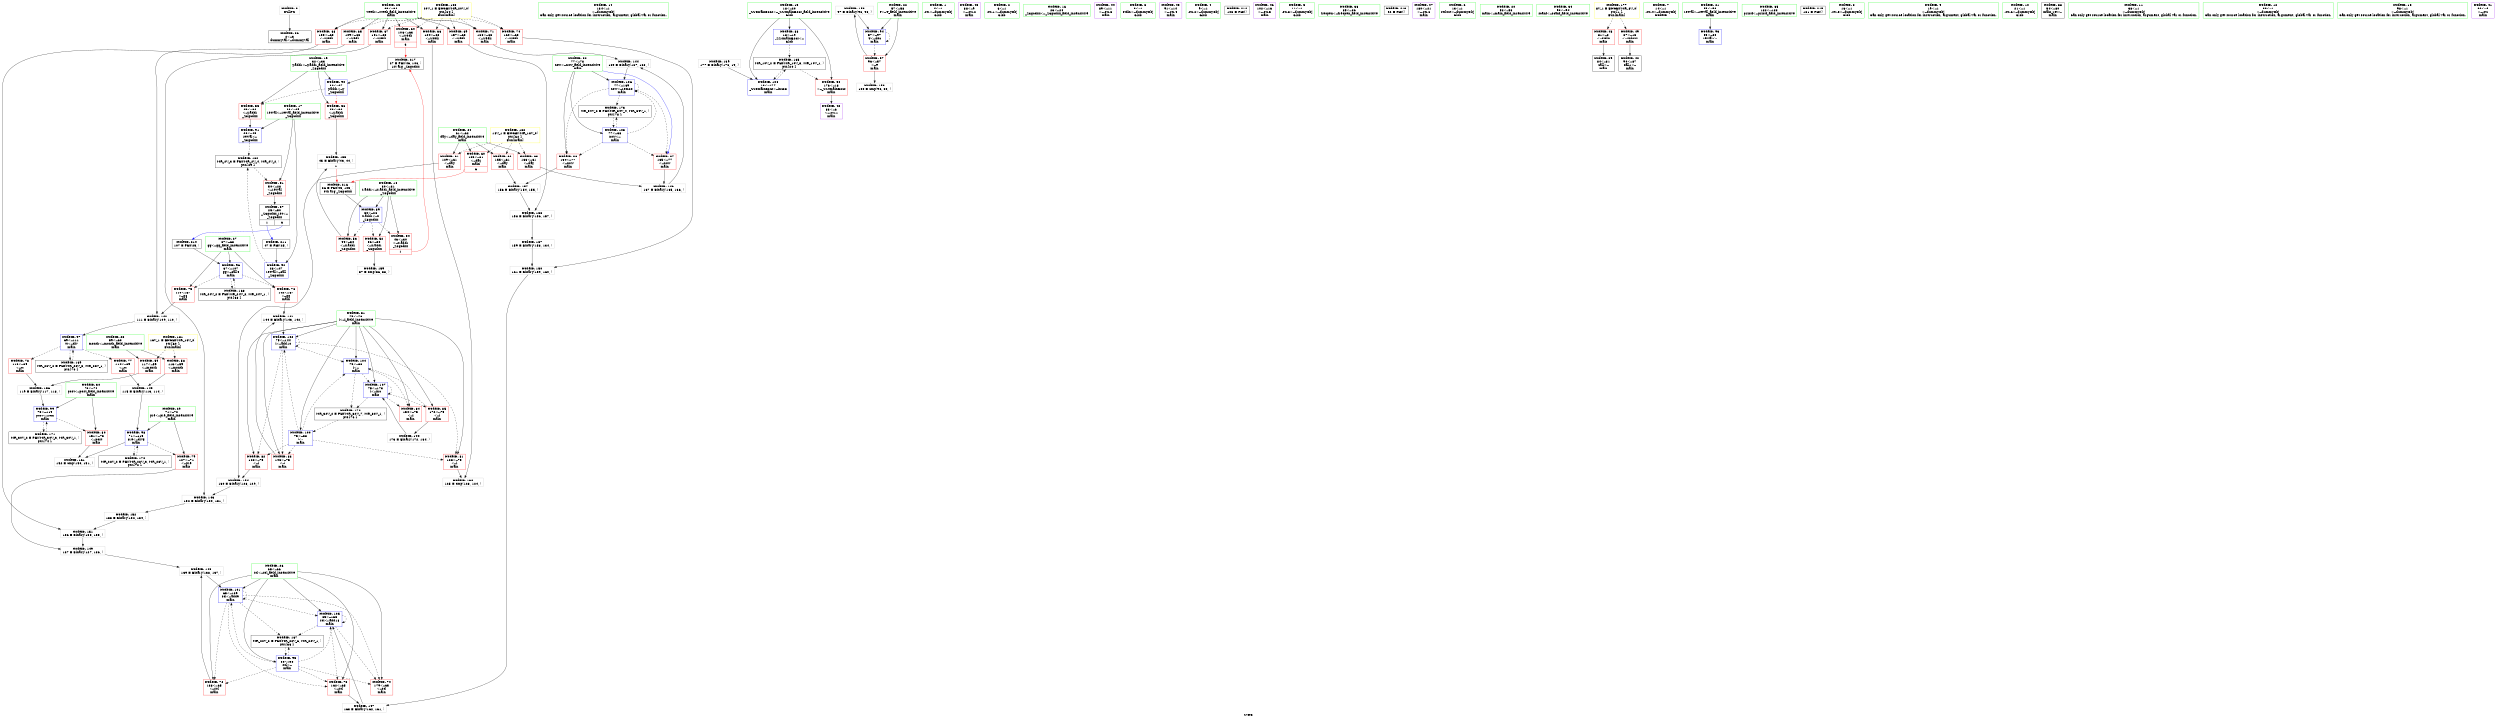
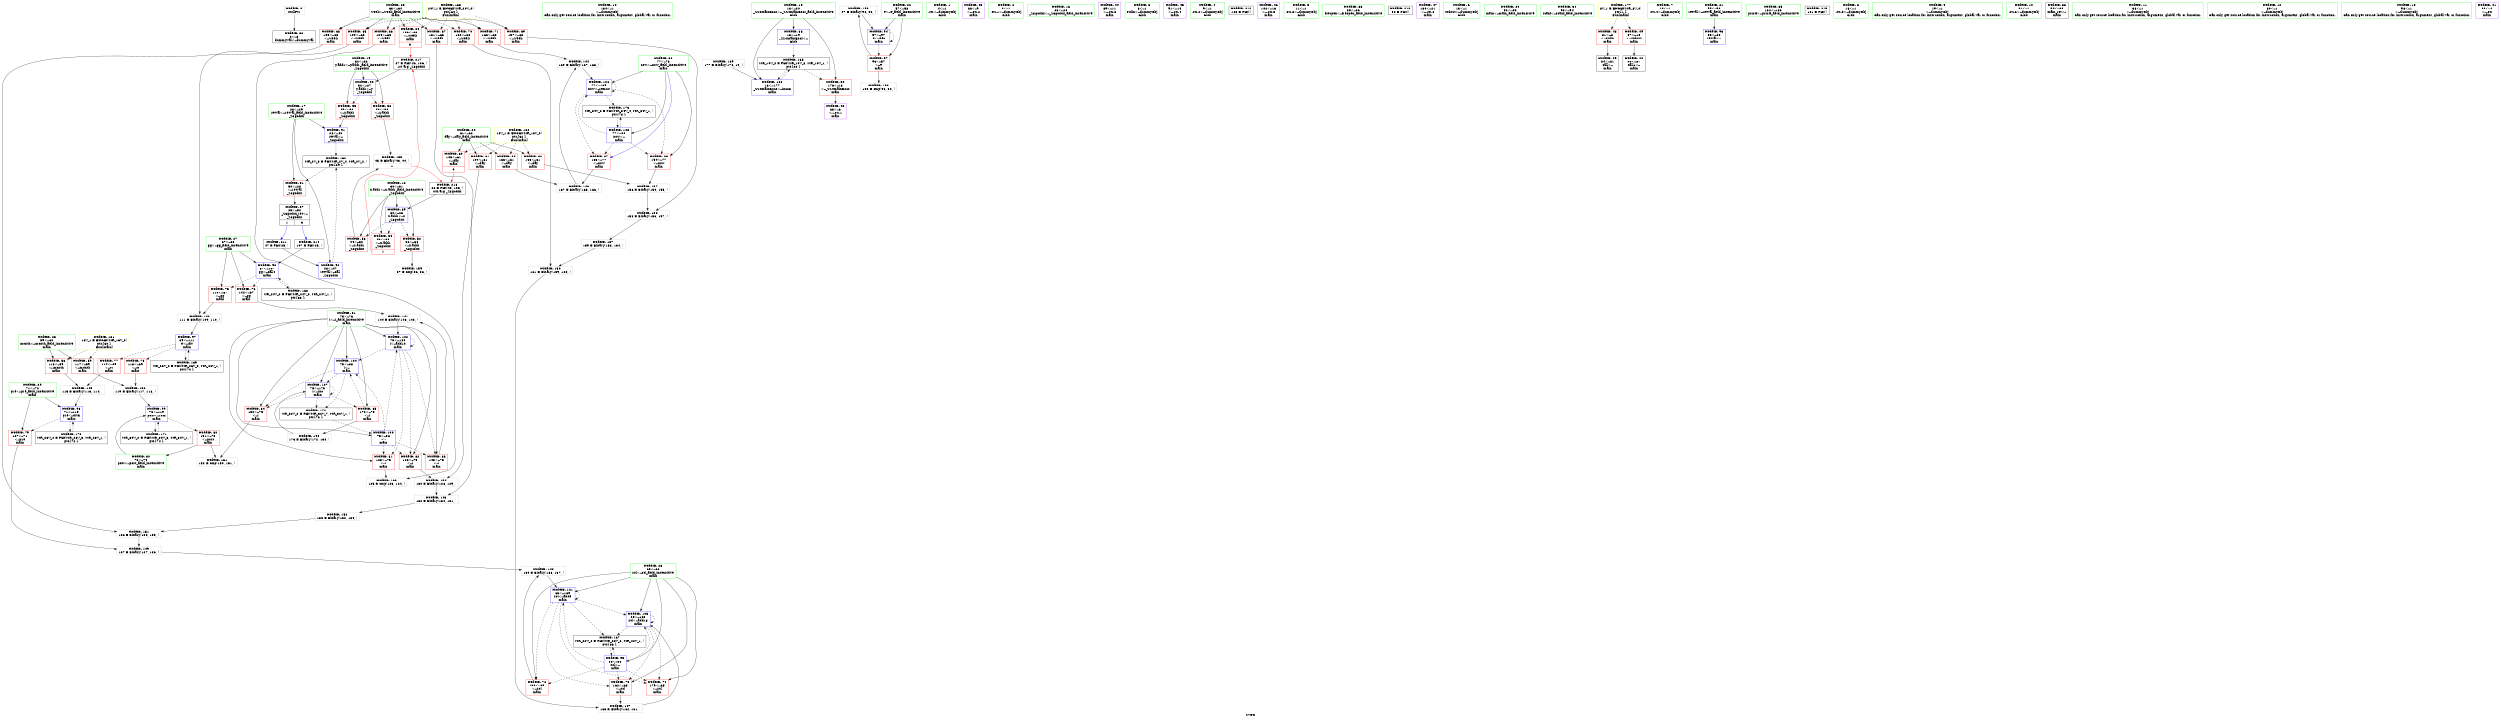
(1661, 15) -> (1665, 15)
(336, 98) -> (373, 98)
(94, 413) -> (183, 450)
(106, 450) -> (236, 439)
